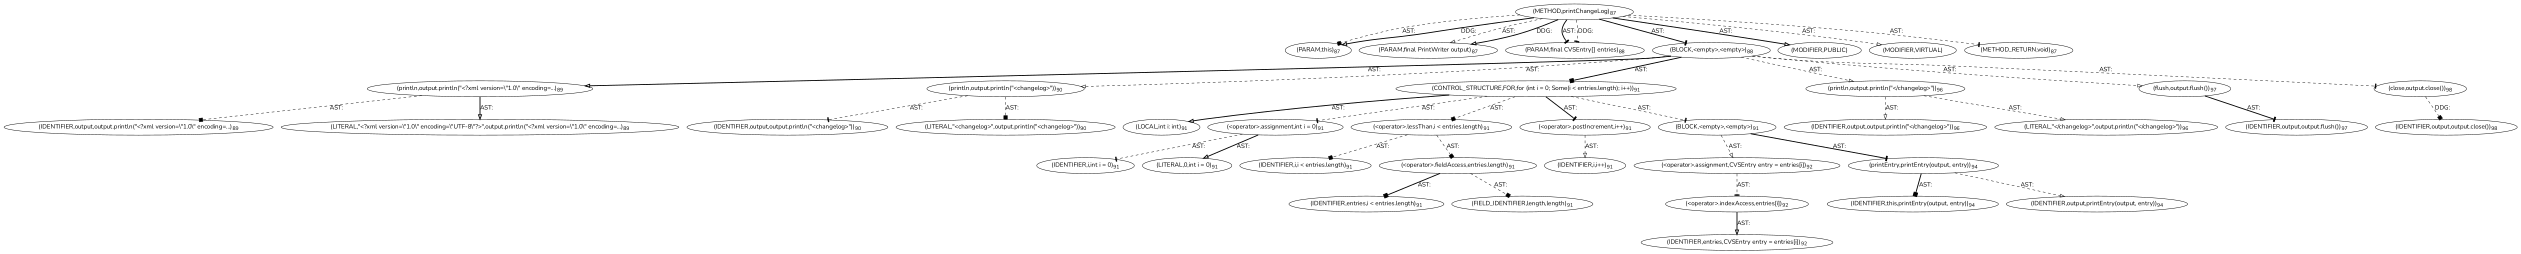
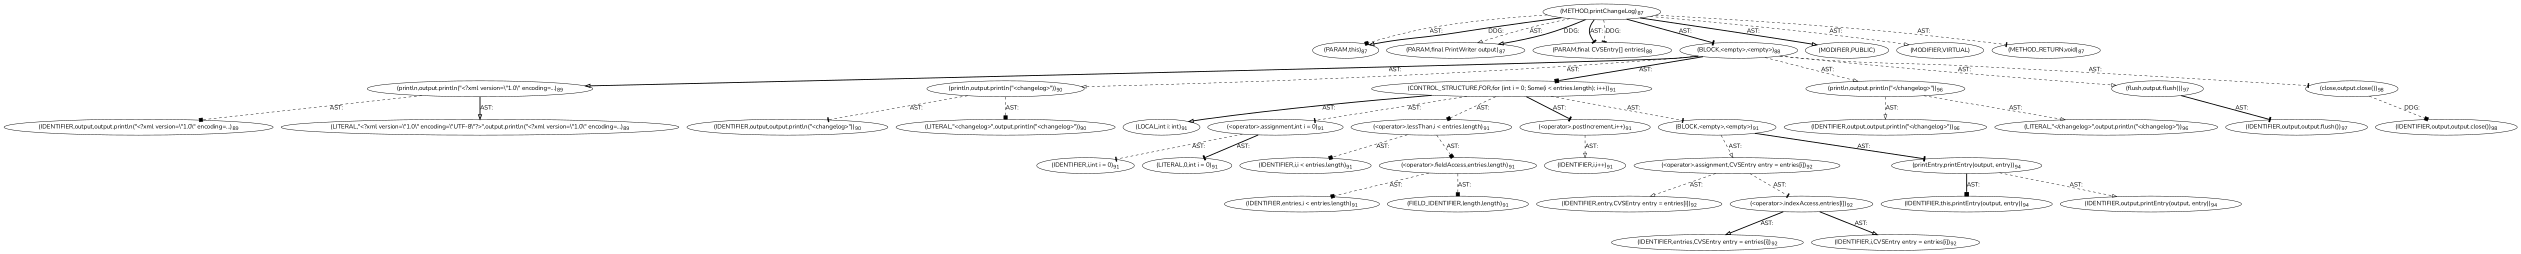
(1233, 146) -> (1232, 146)
(1414, 184) -> (1382, 184)
none -> (1629, 204)
none -> (1896, 242)
